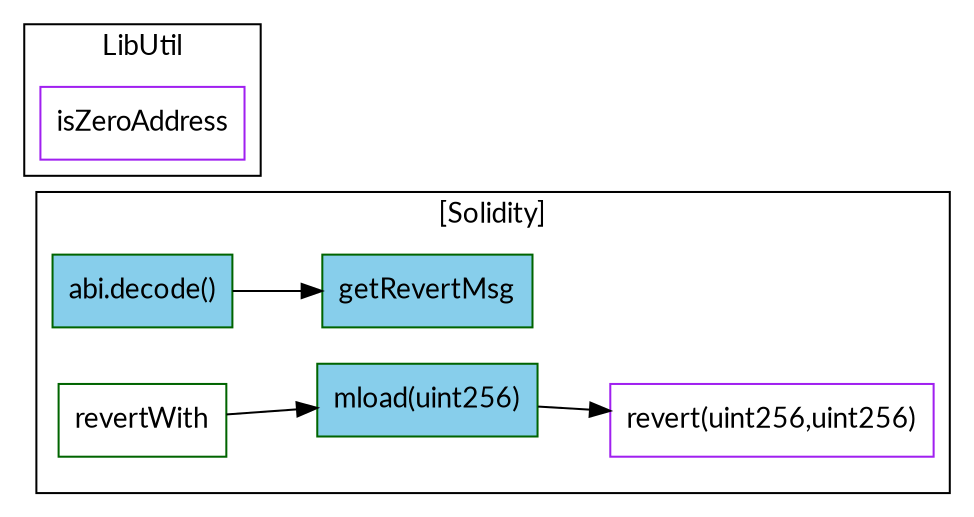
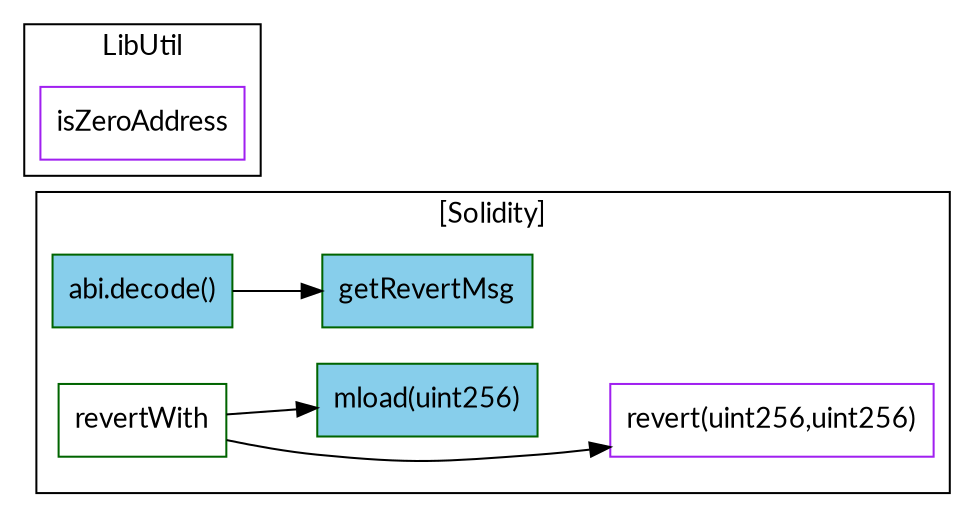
(564, 408) -> (408, 461)
